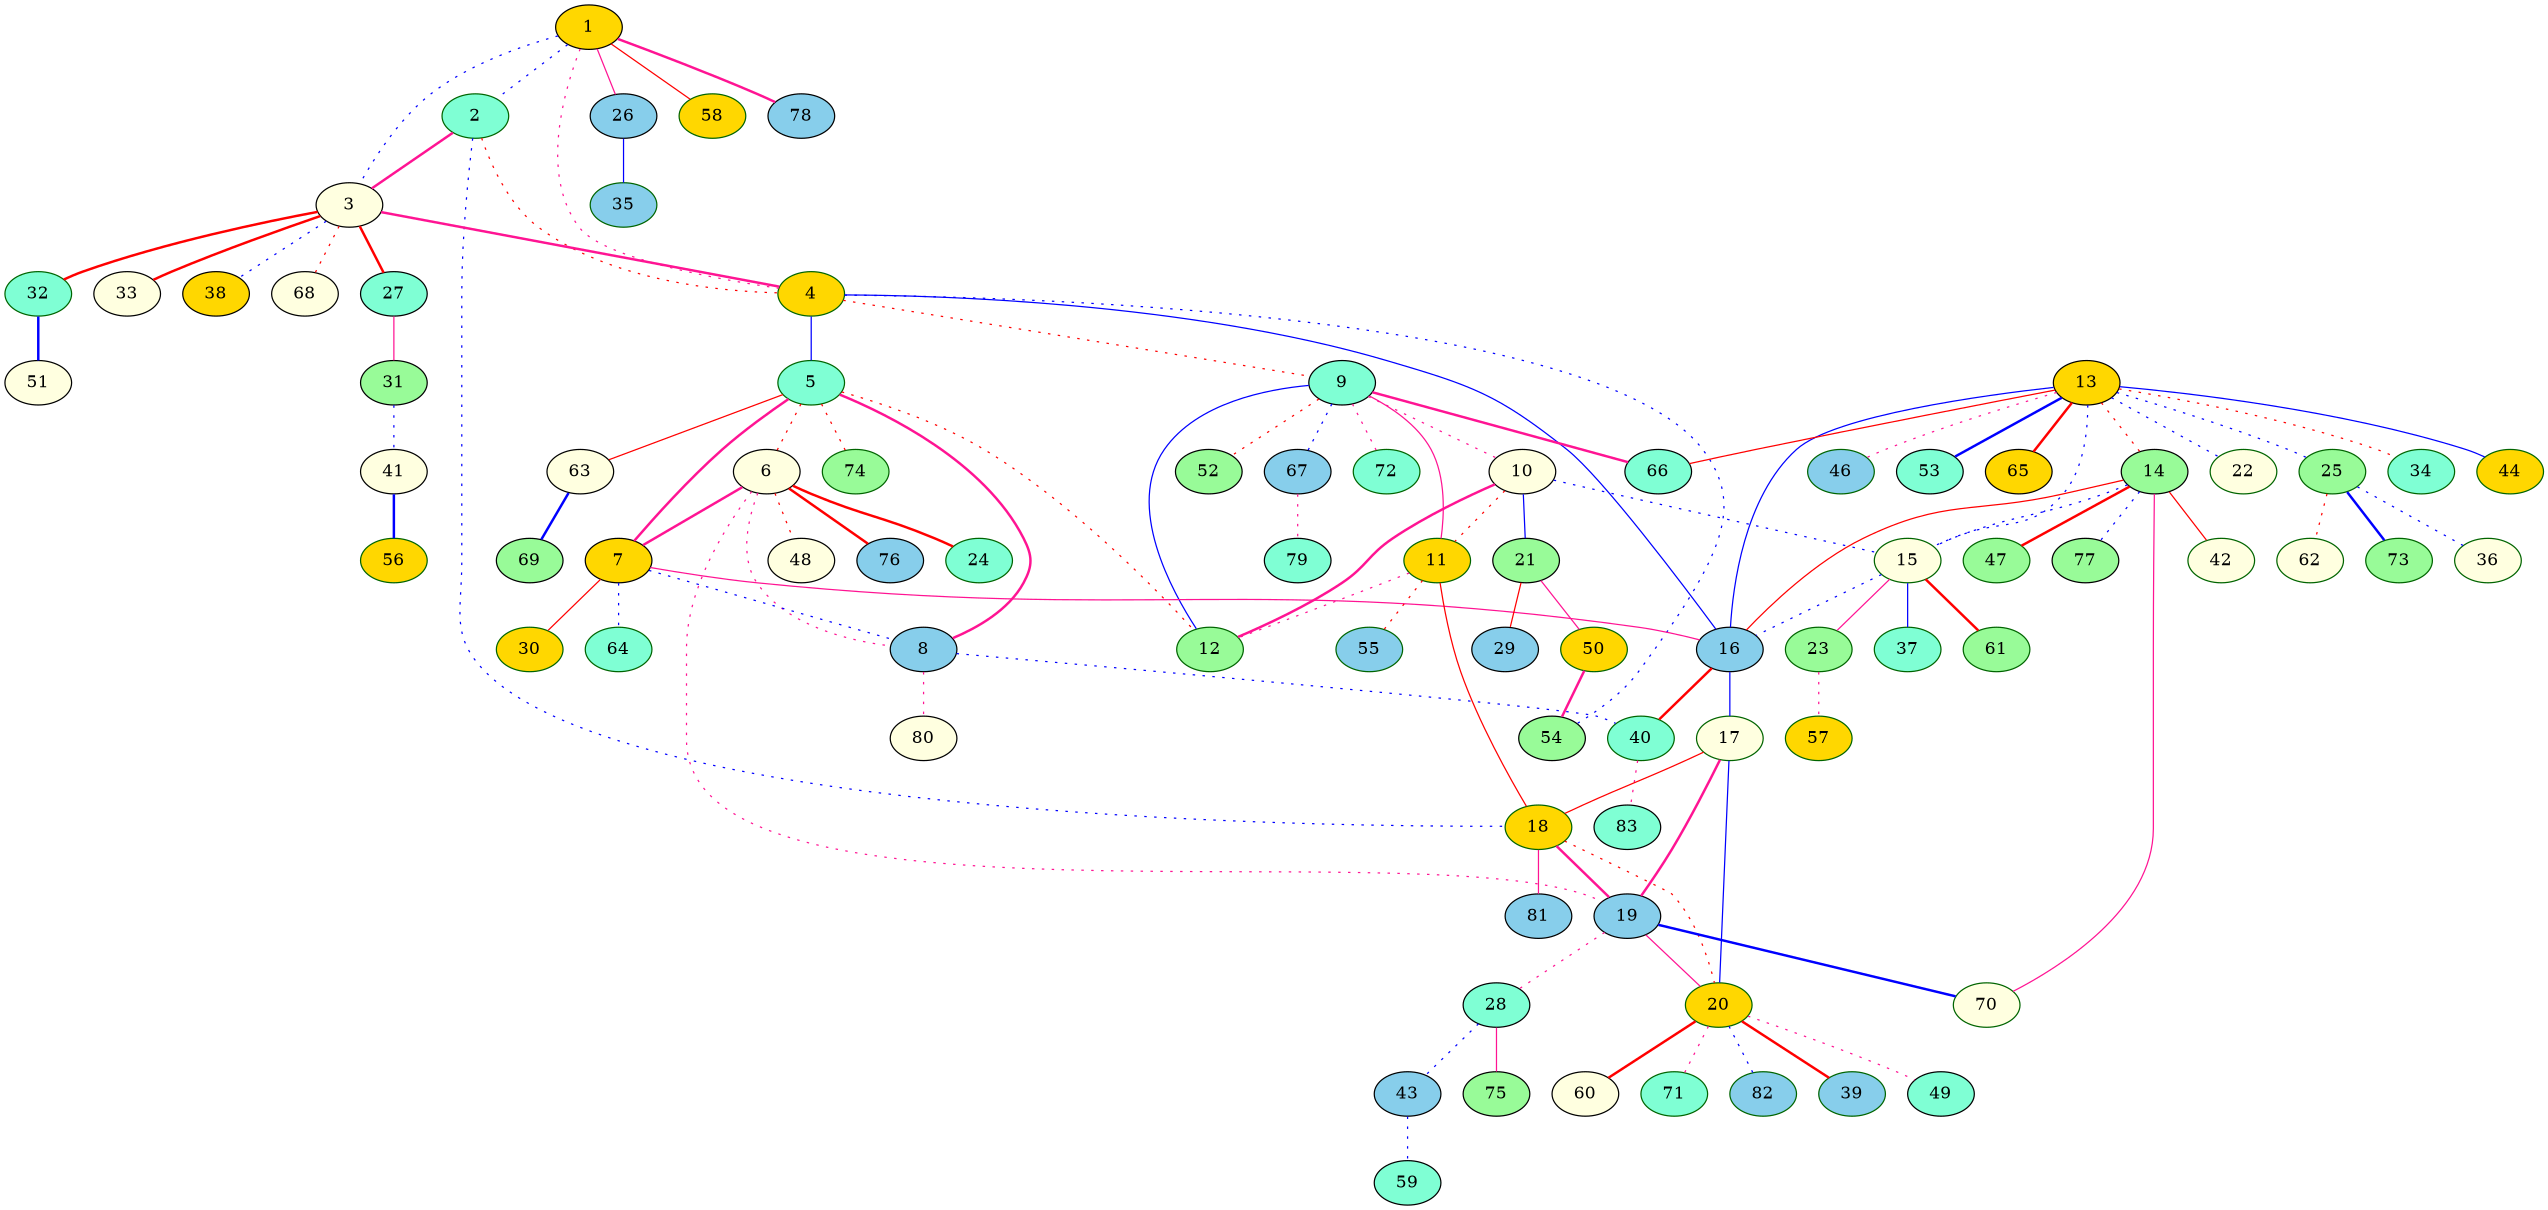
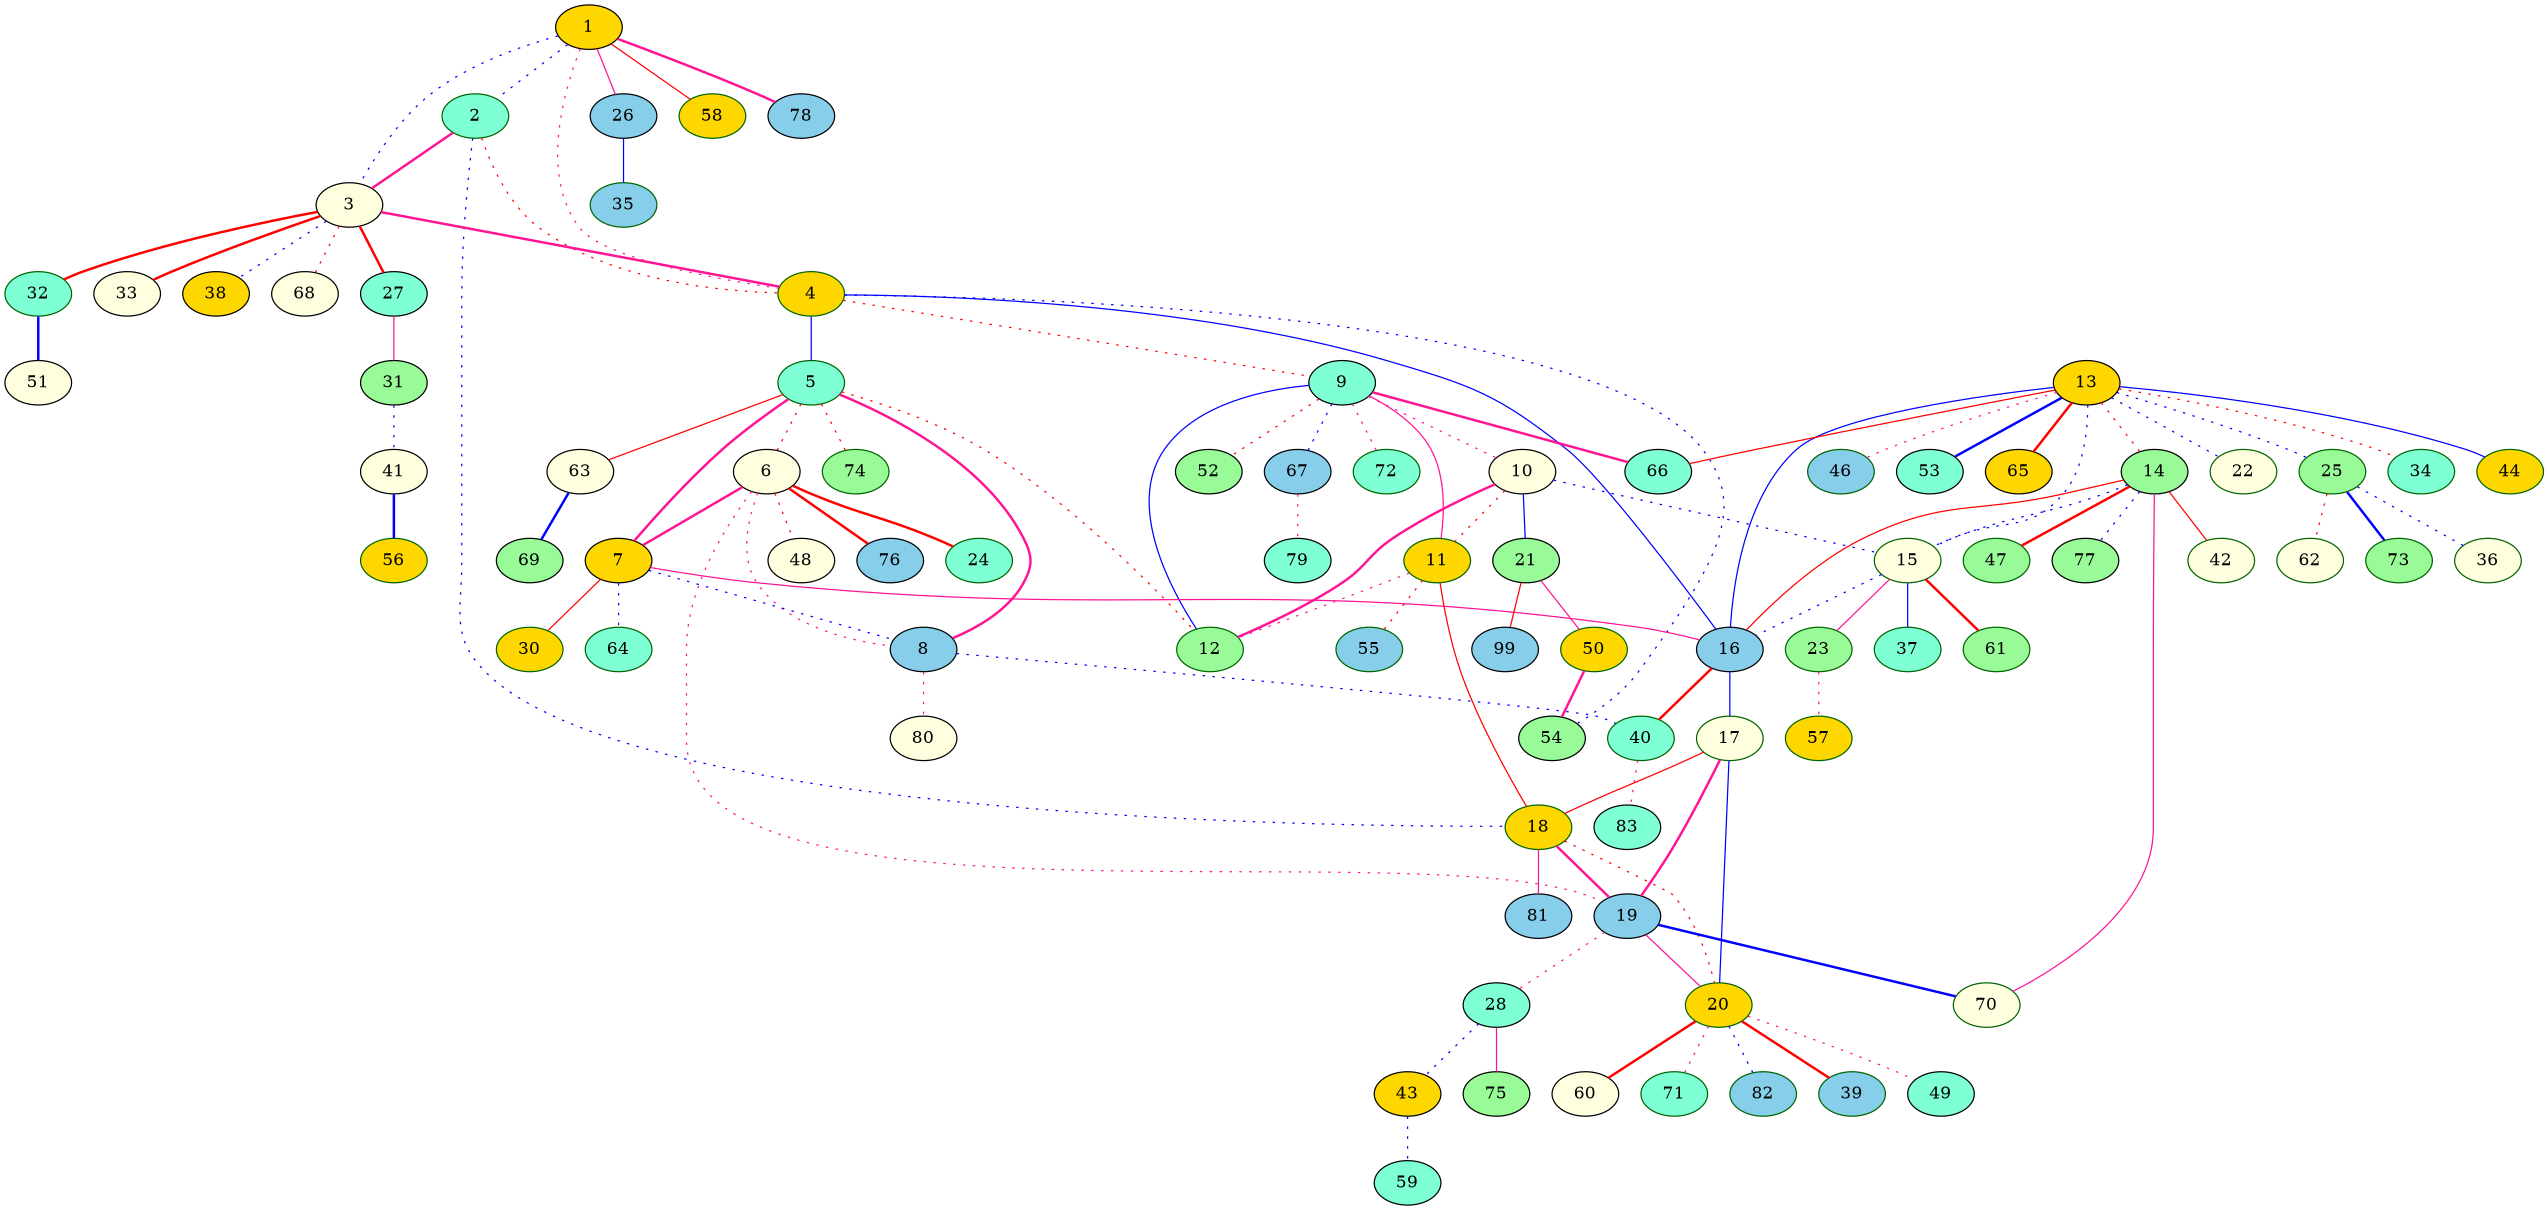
(1505, 649) -> (1505, 649)
(1408, 1094) -> (1408, 1094)
